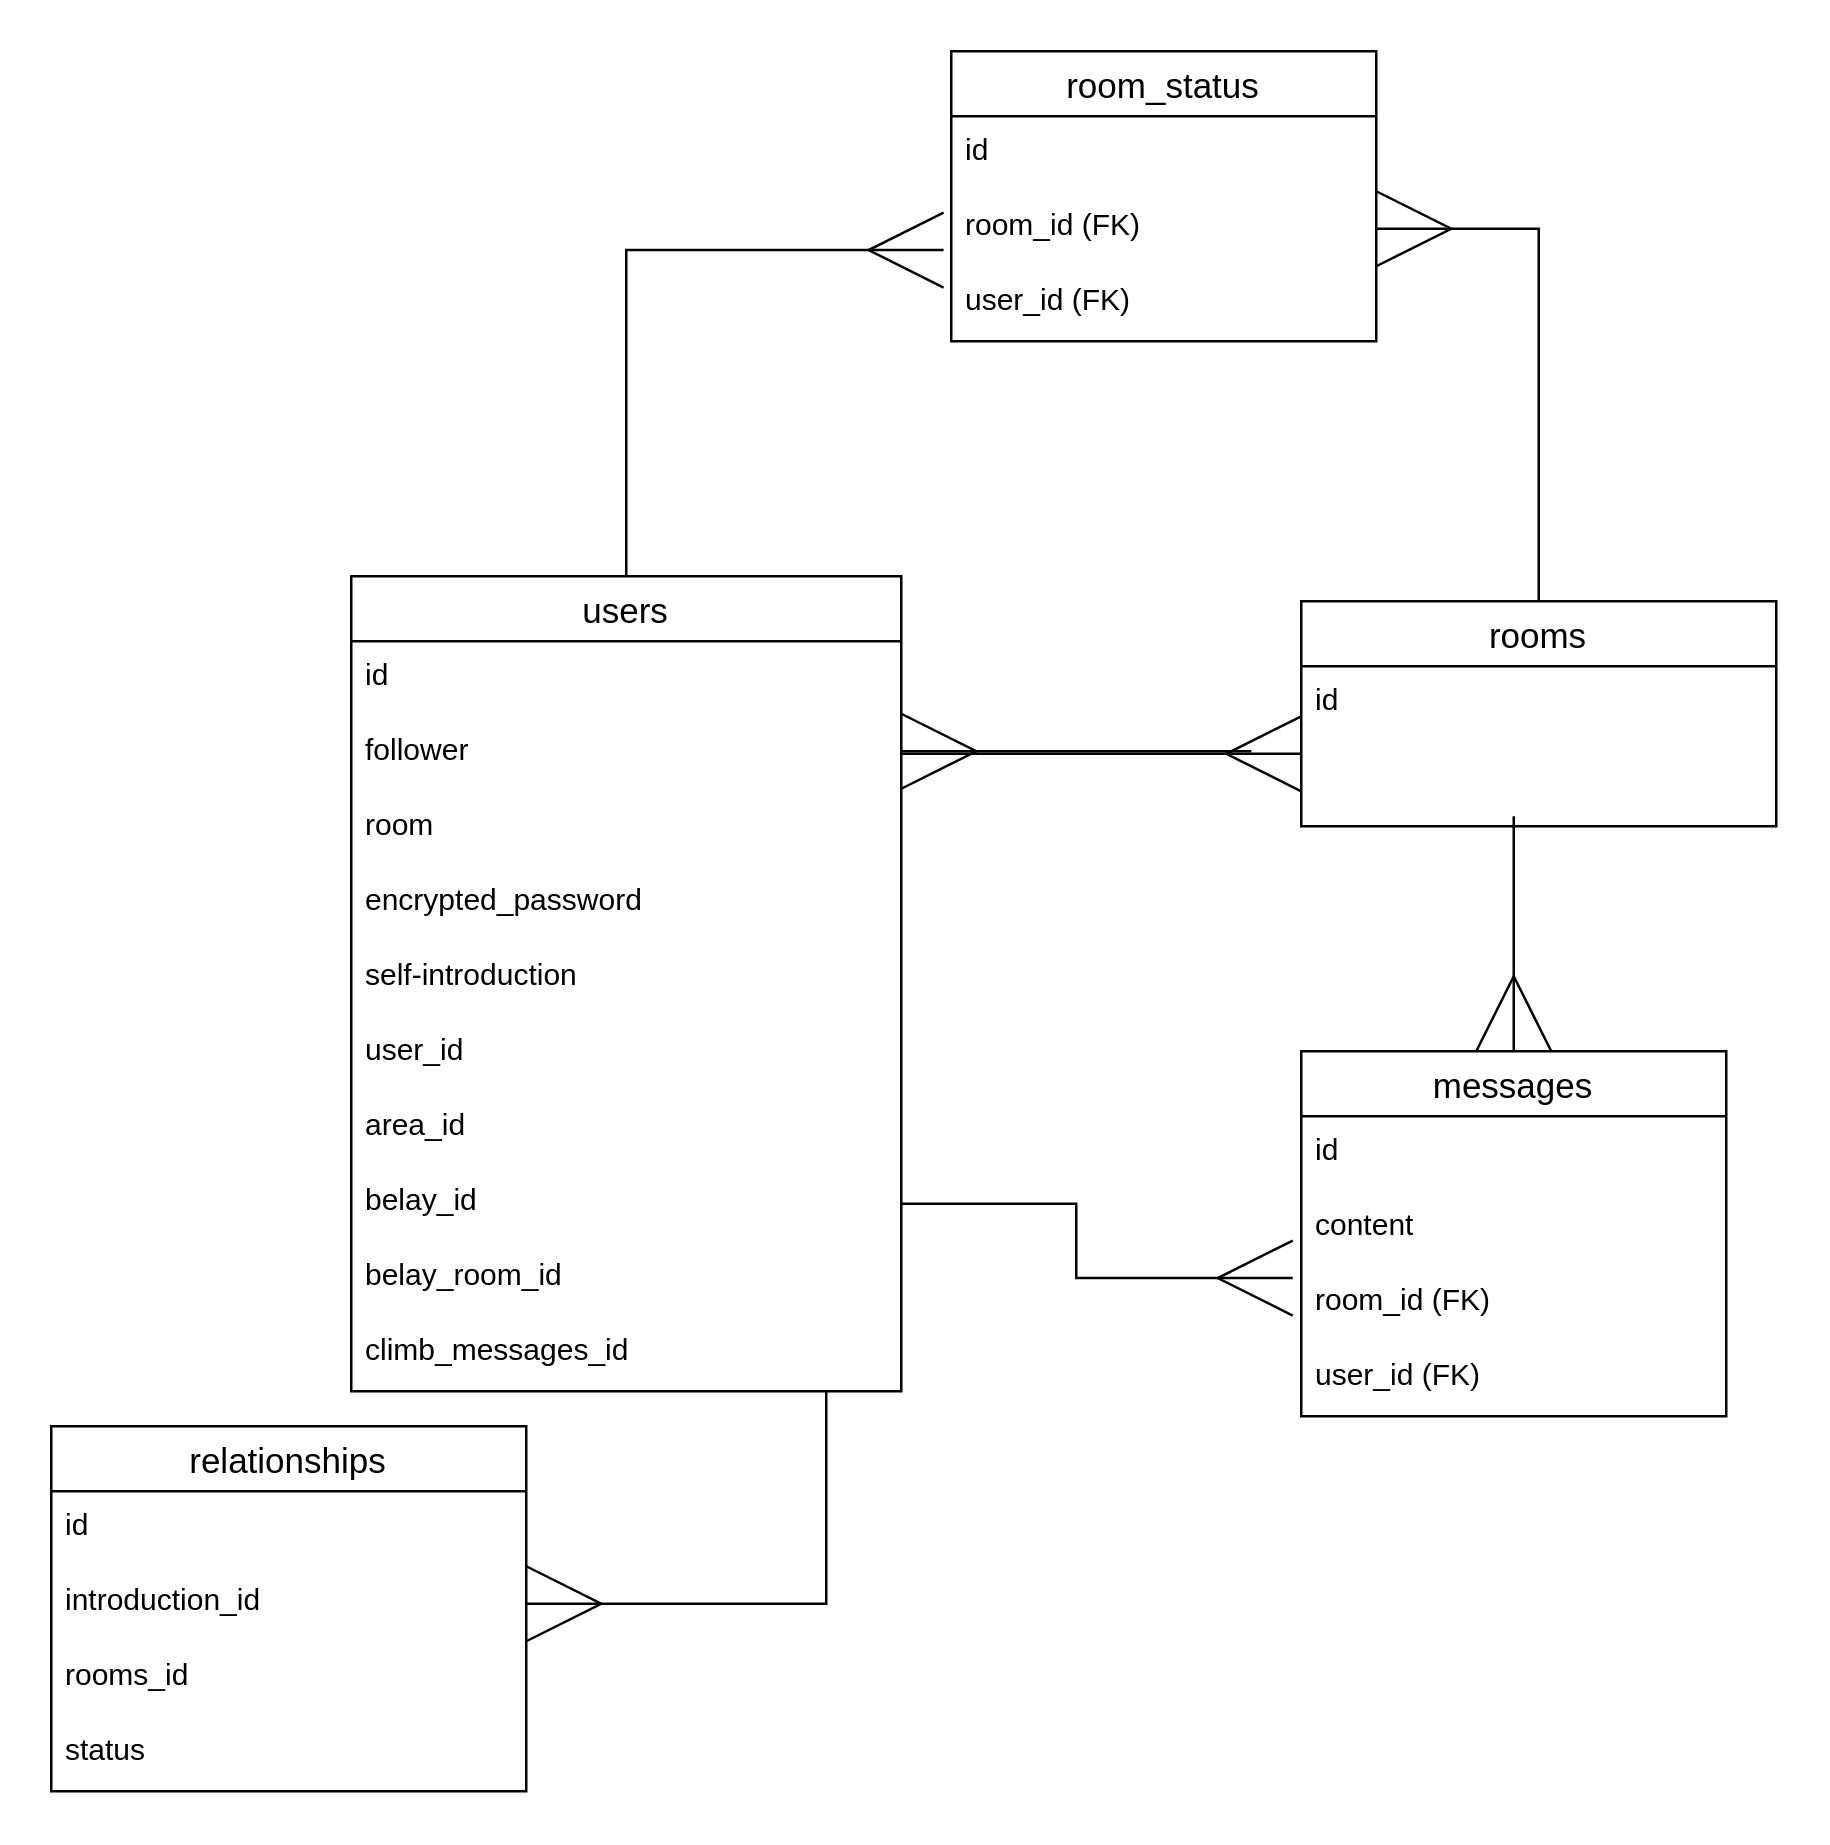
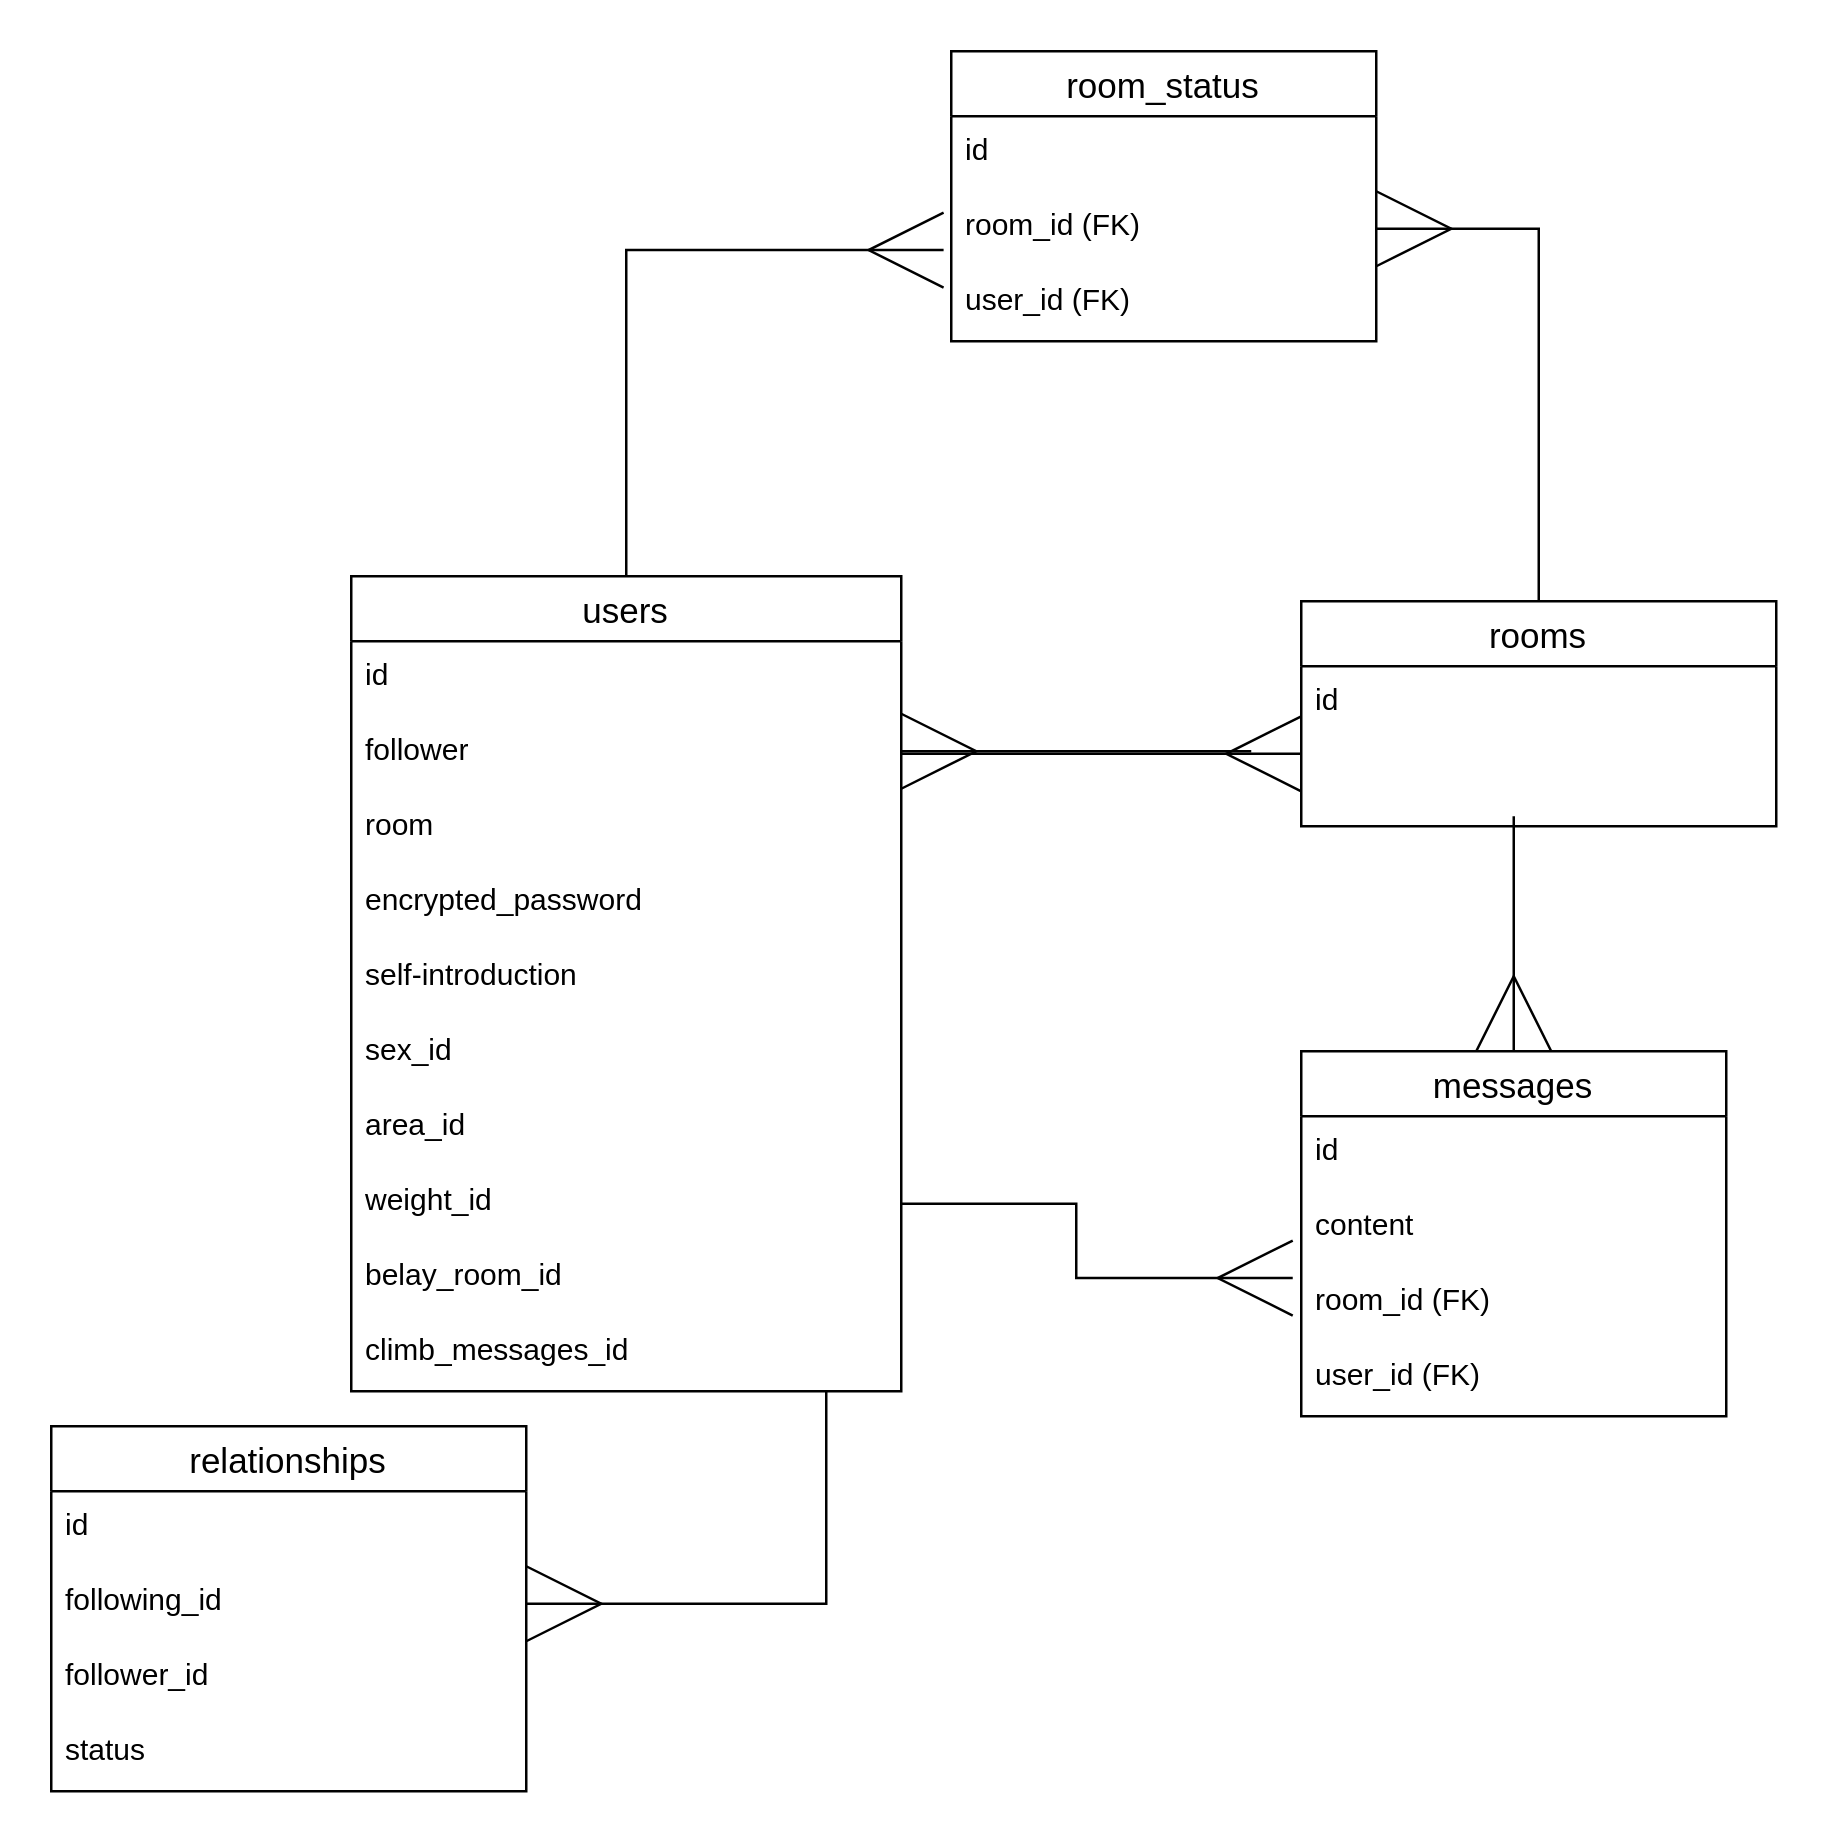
(420, 1050) -> (412, 1050)
(424, 1200) -> (433, 1200)
(179, 1600) -> (150, 1600)
(128, 1675) -> (146, 1675)
